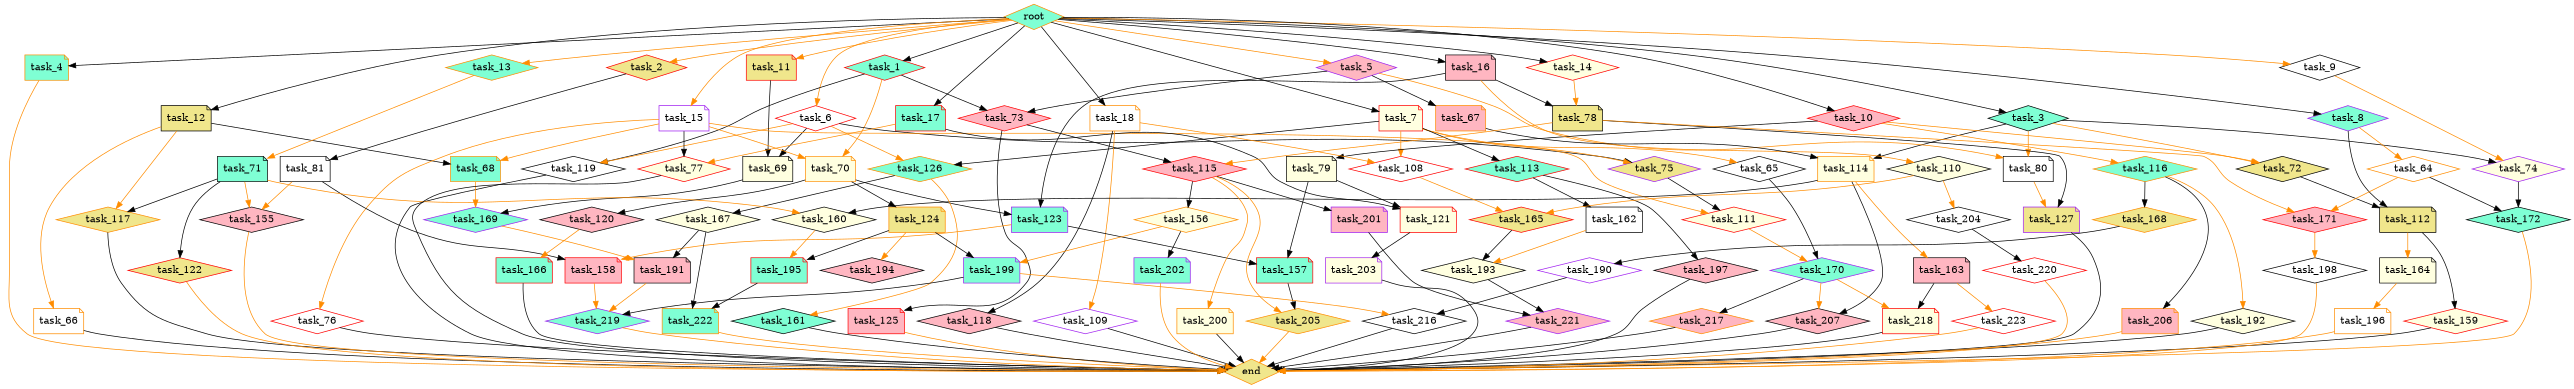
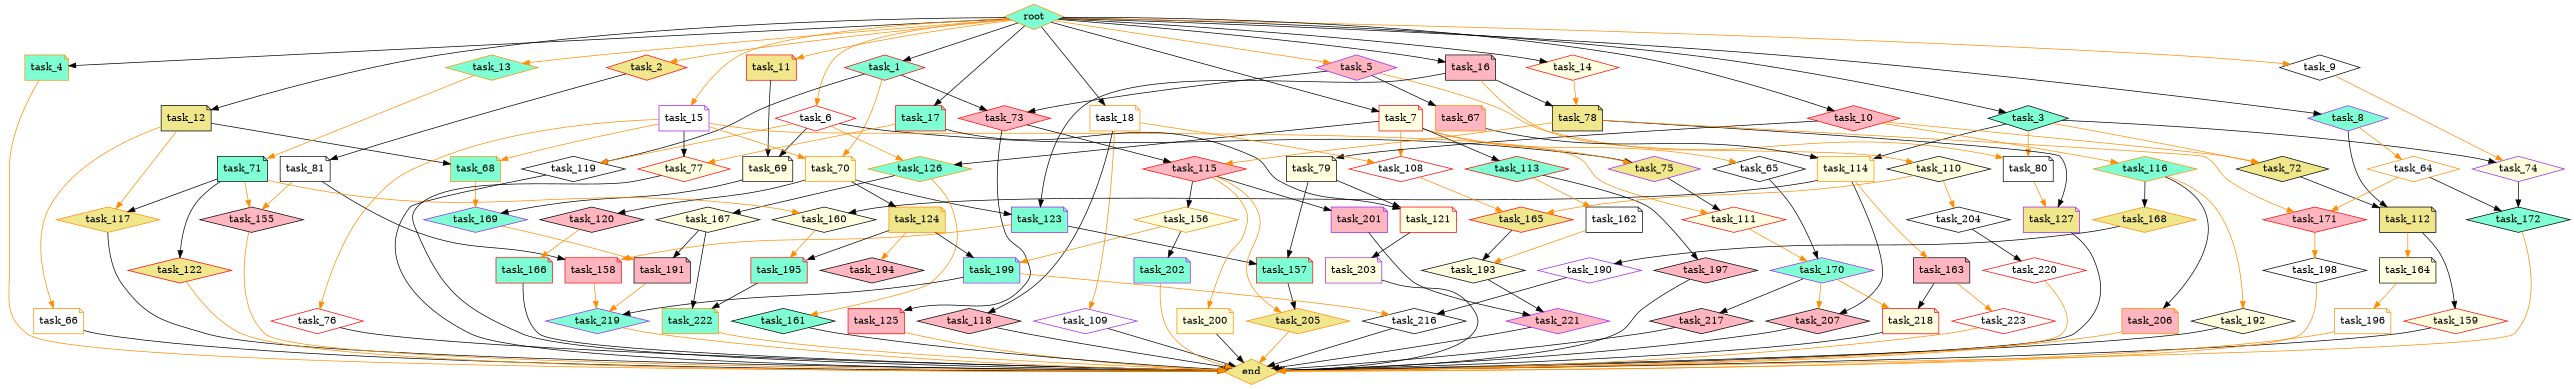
(1558, 191) -> (1558, 191)
(1701, 321) -> (1701, 321)
